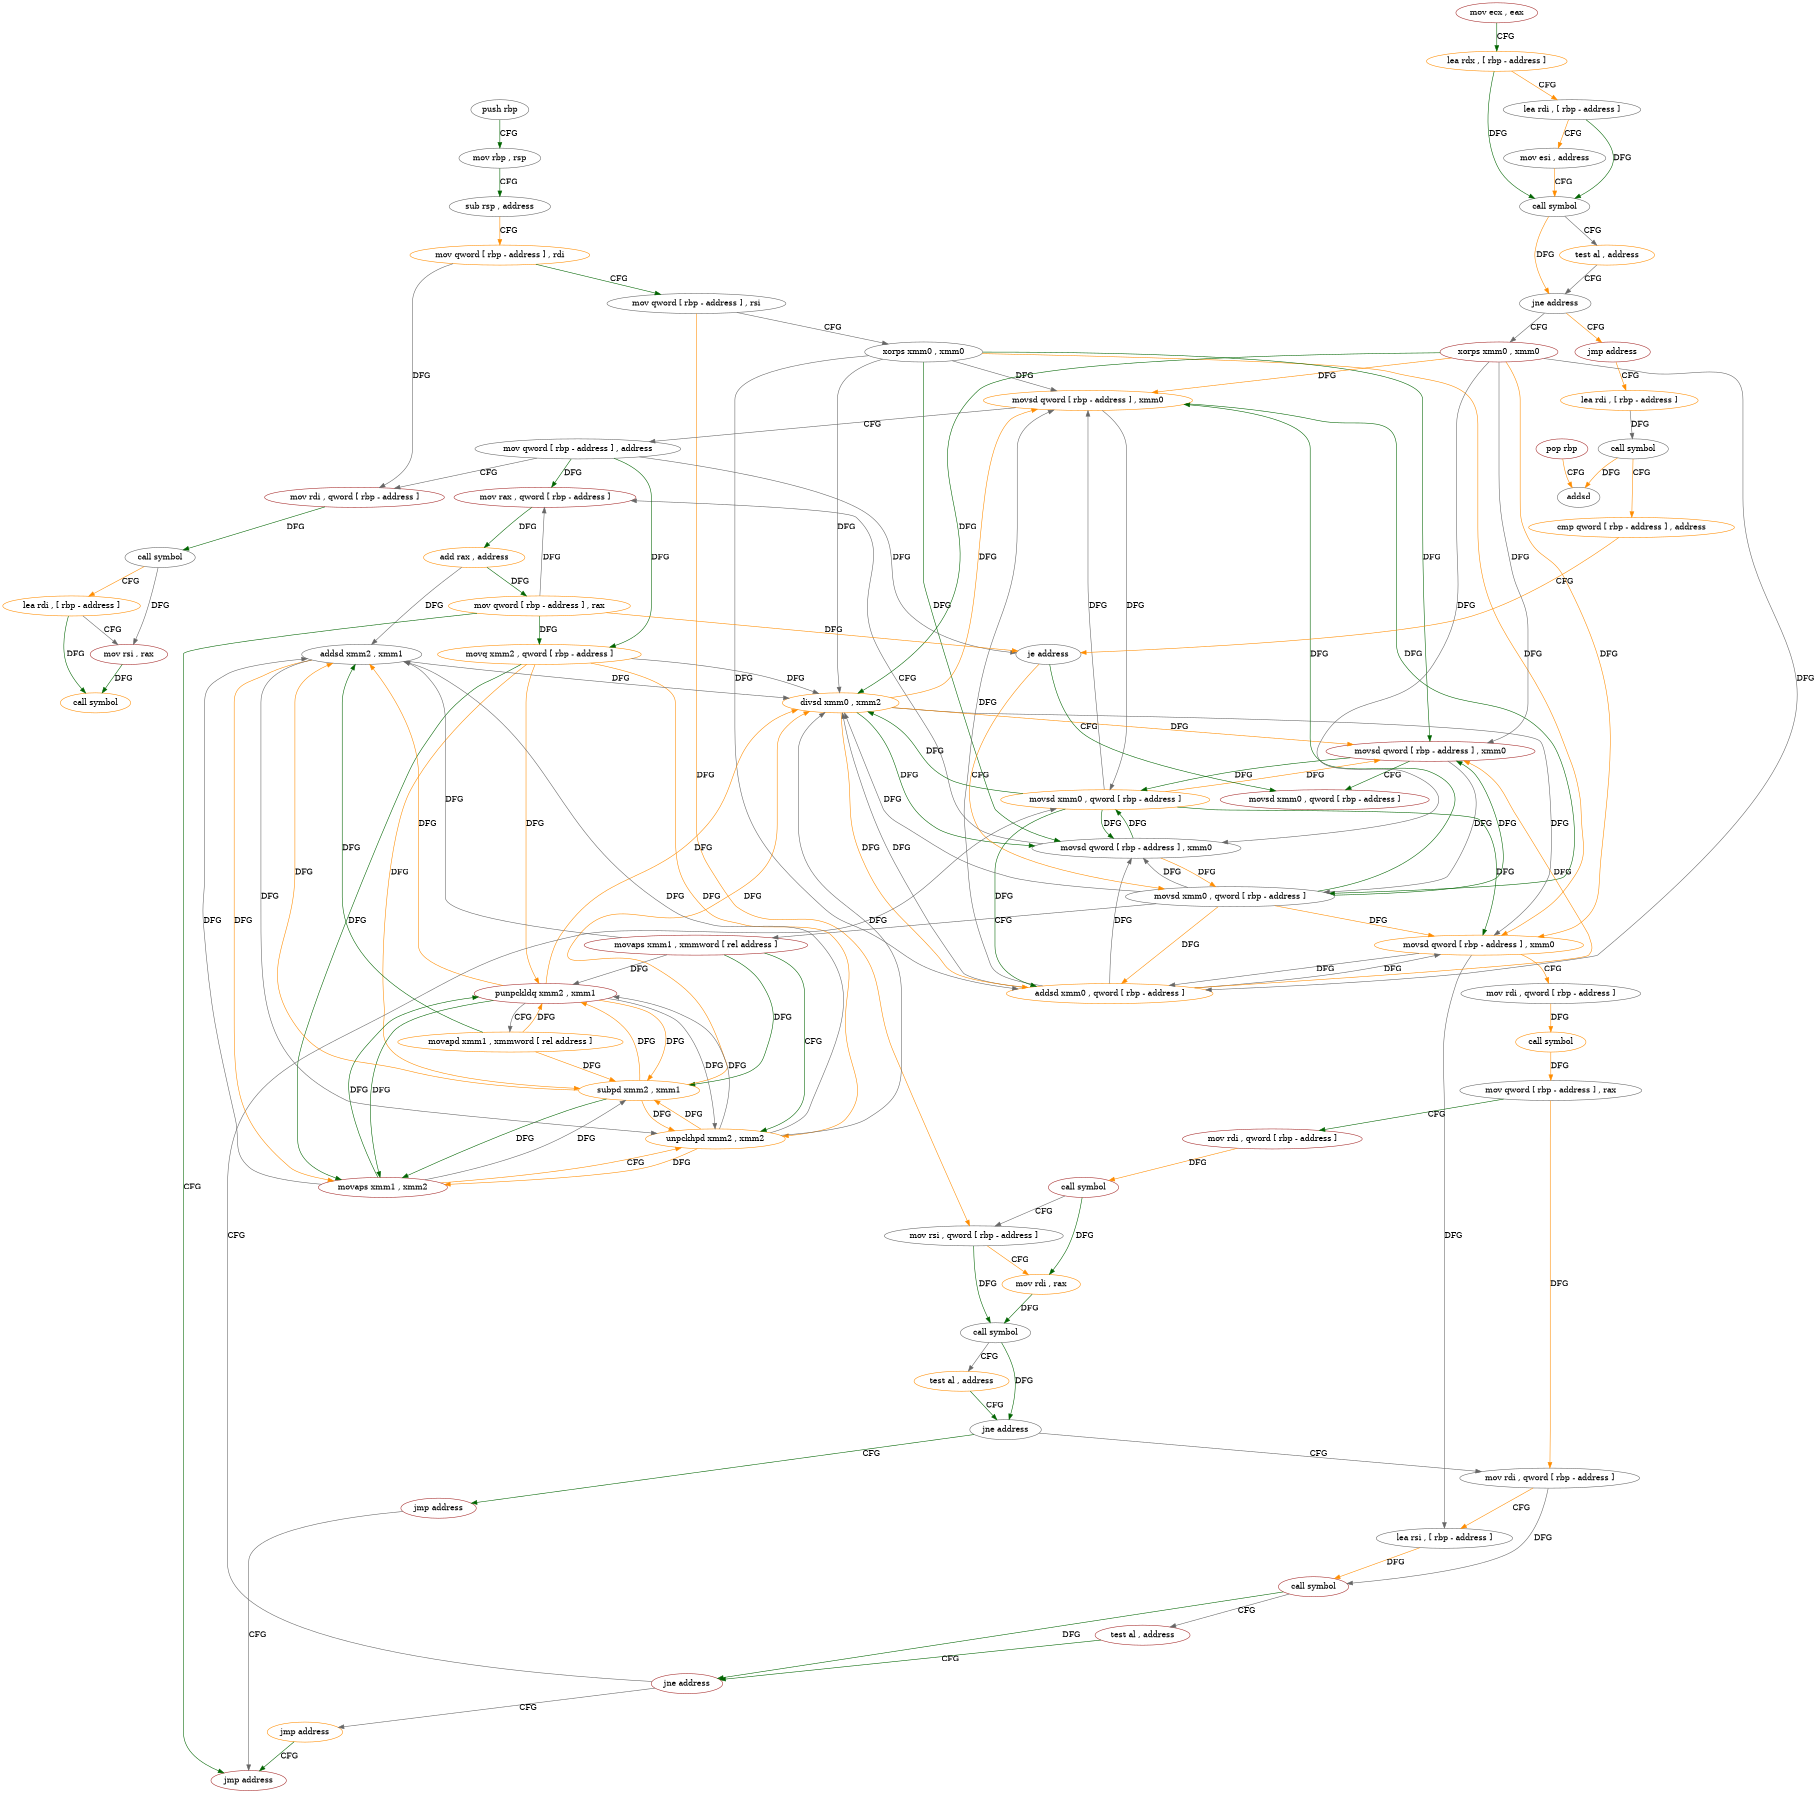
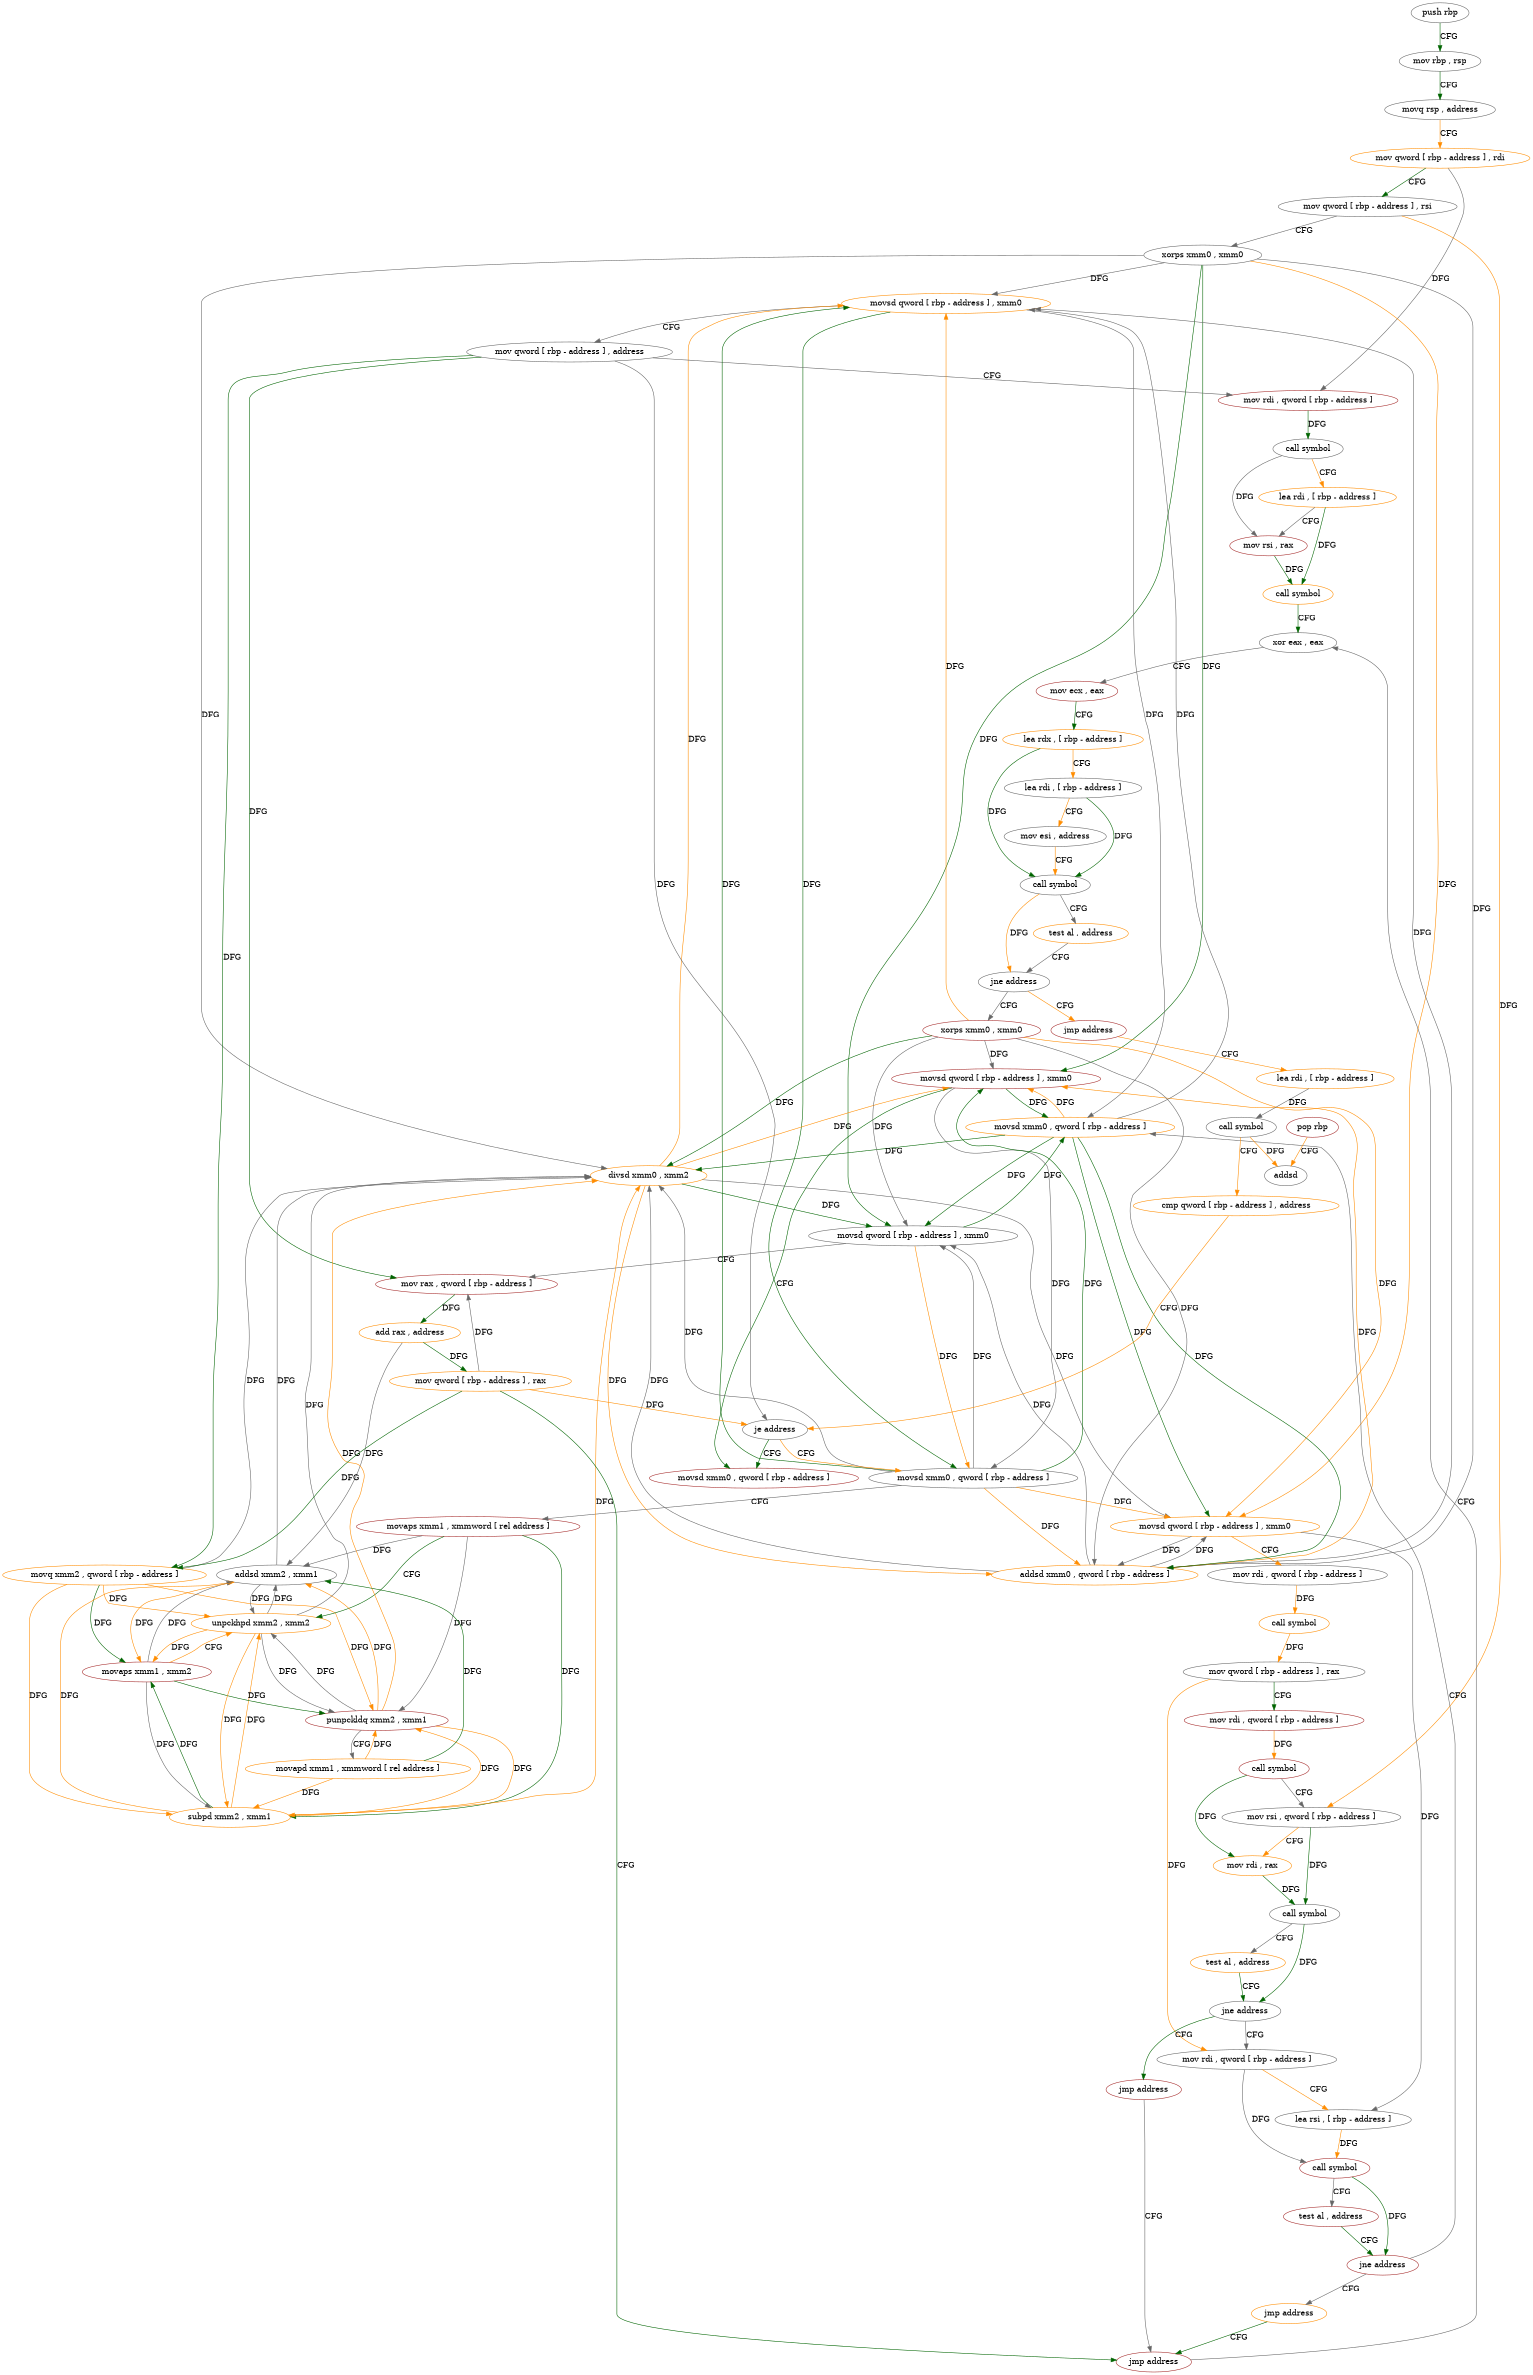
(500, 207) -> (1440, 110)
none -> (1298, 643)
(382, 1048) -> none
